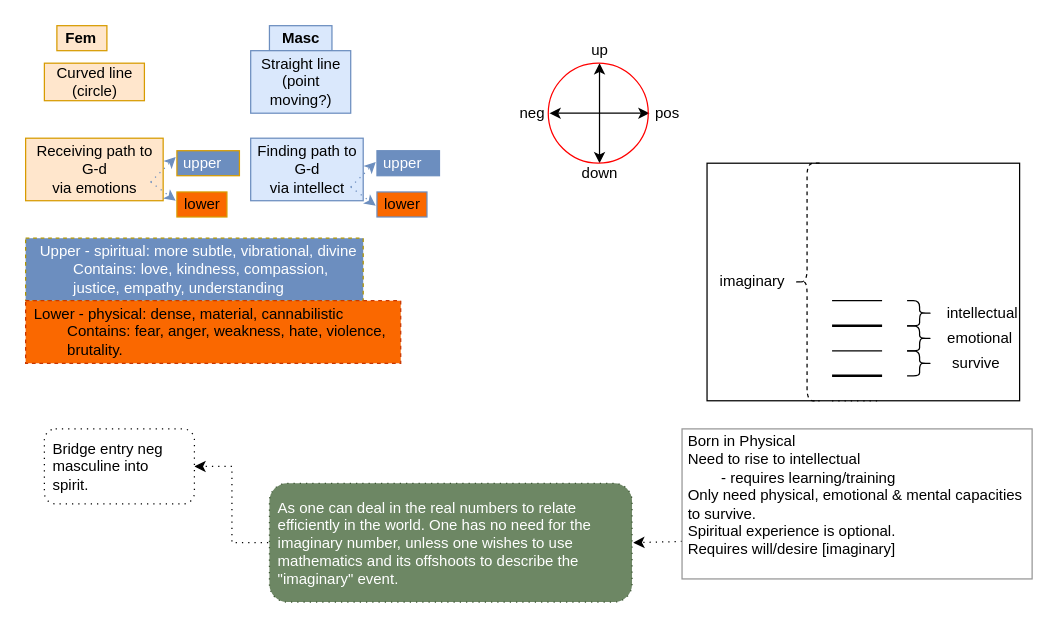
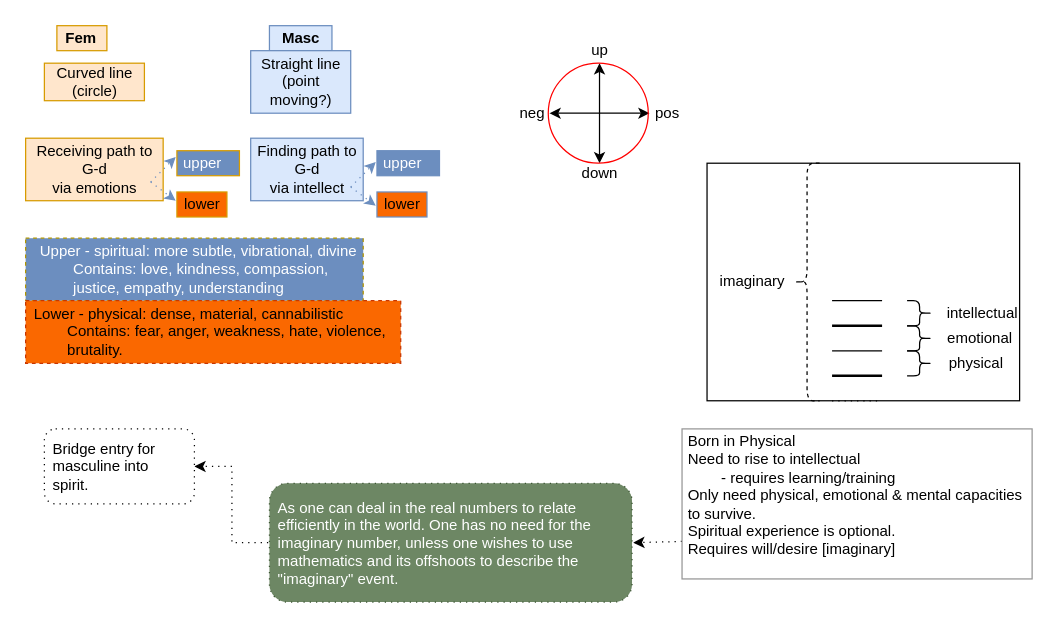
(976, 363) -> (976, 363)
(121, 467) -> (121, 467)
